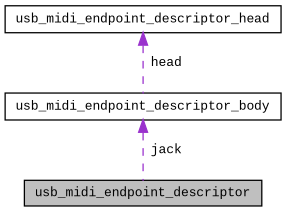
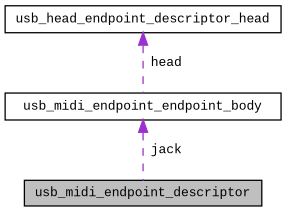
(143, 19) -> (143, 19)
(143, 107) -> (143, 107)
